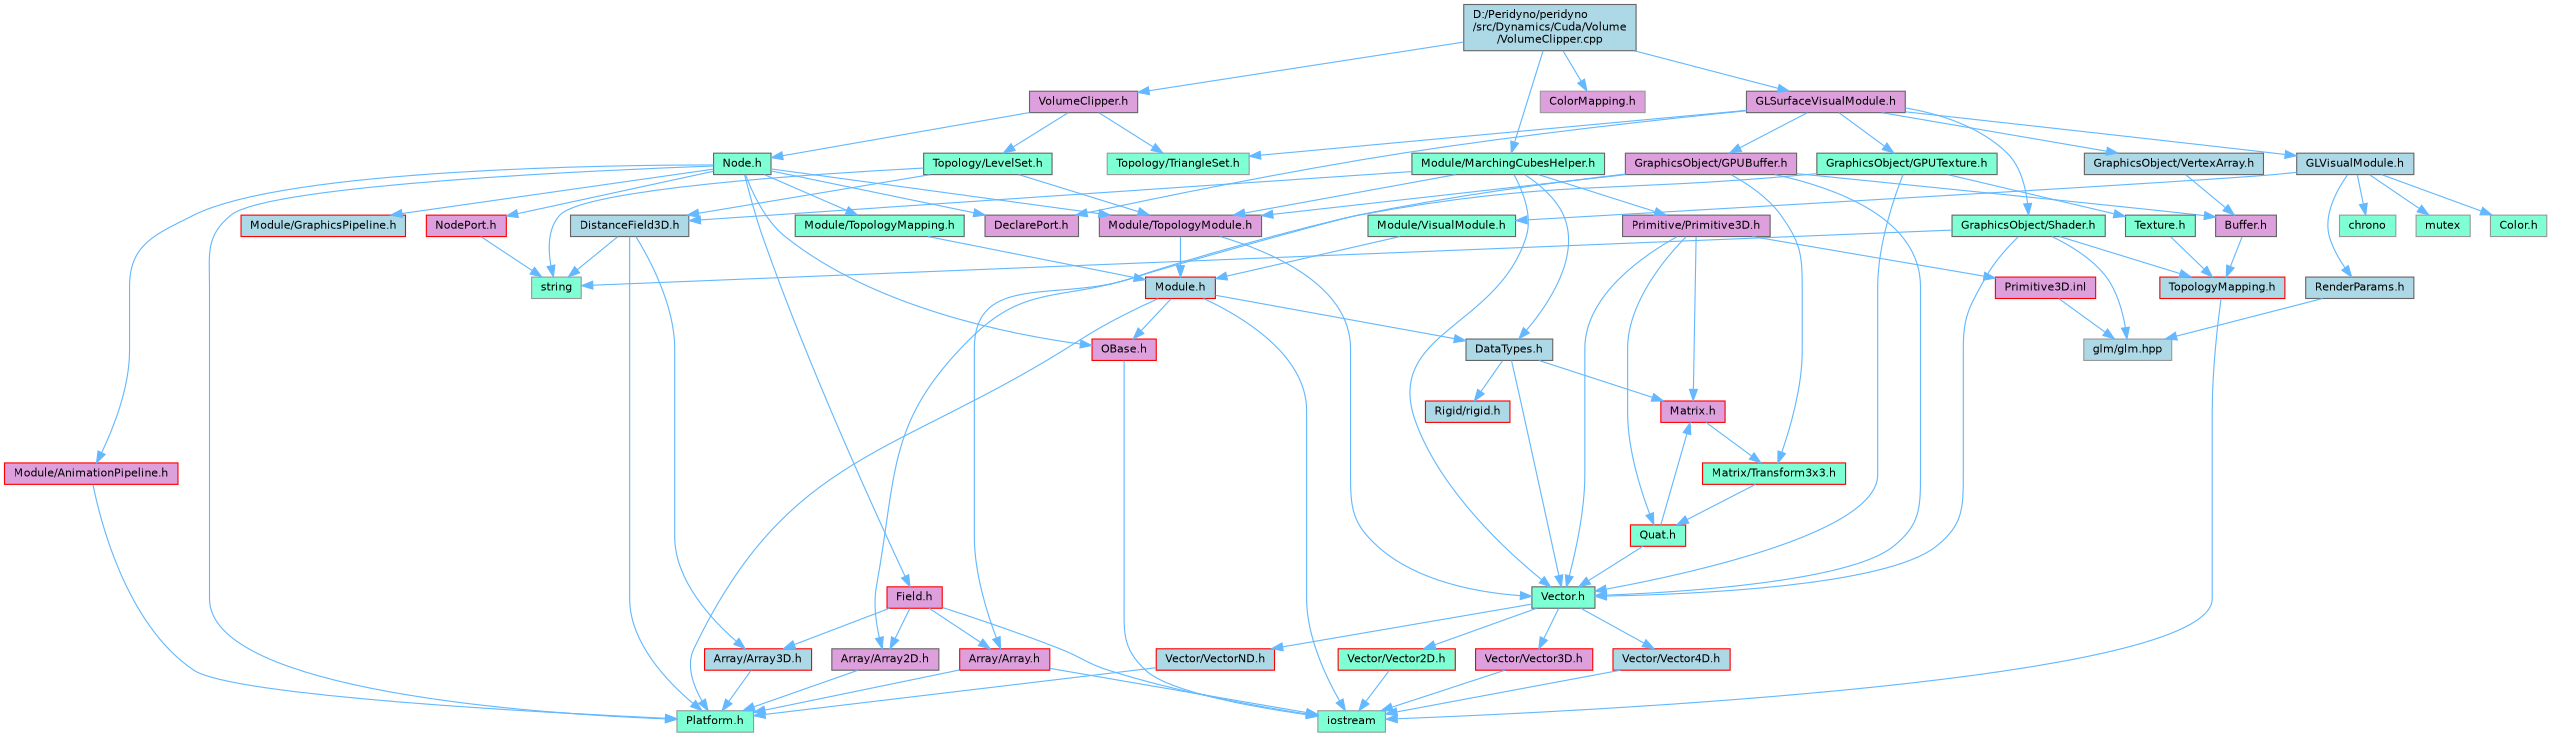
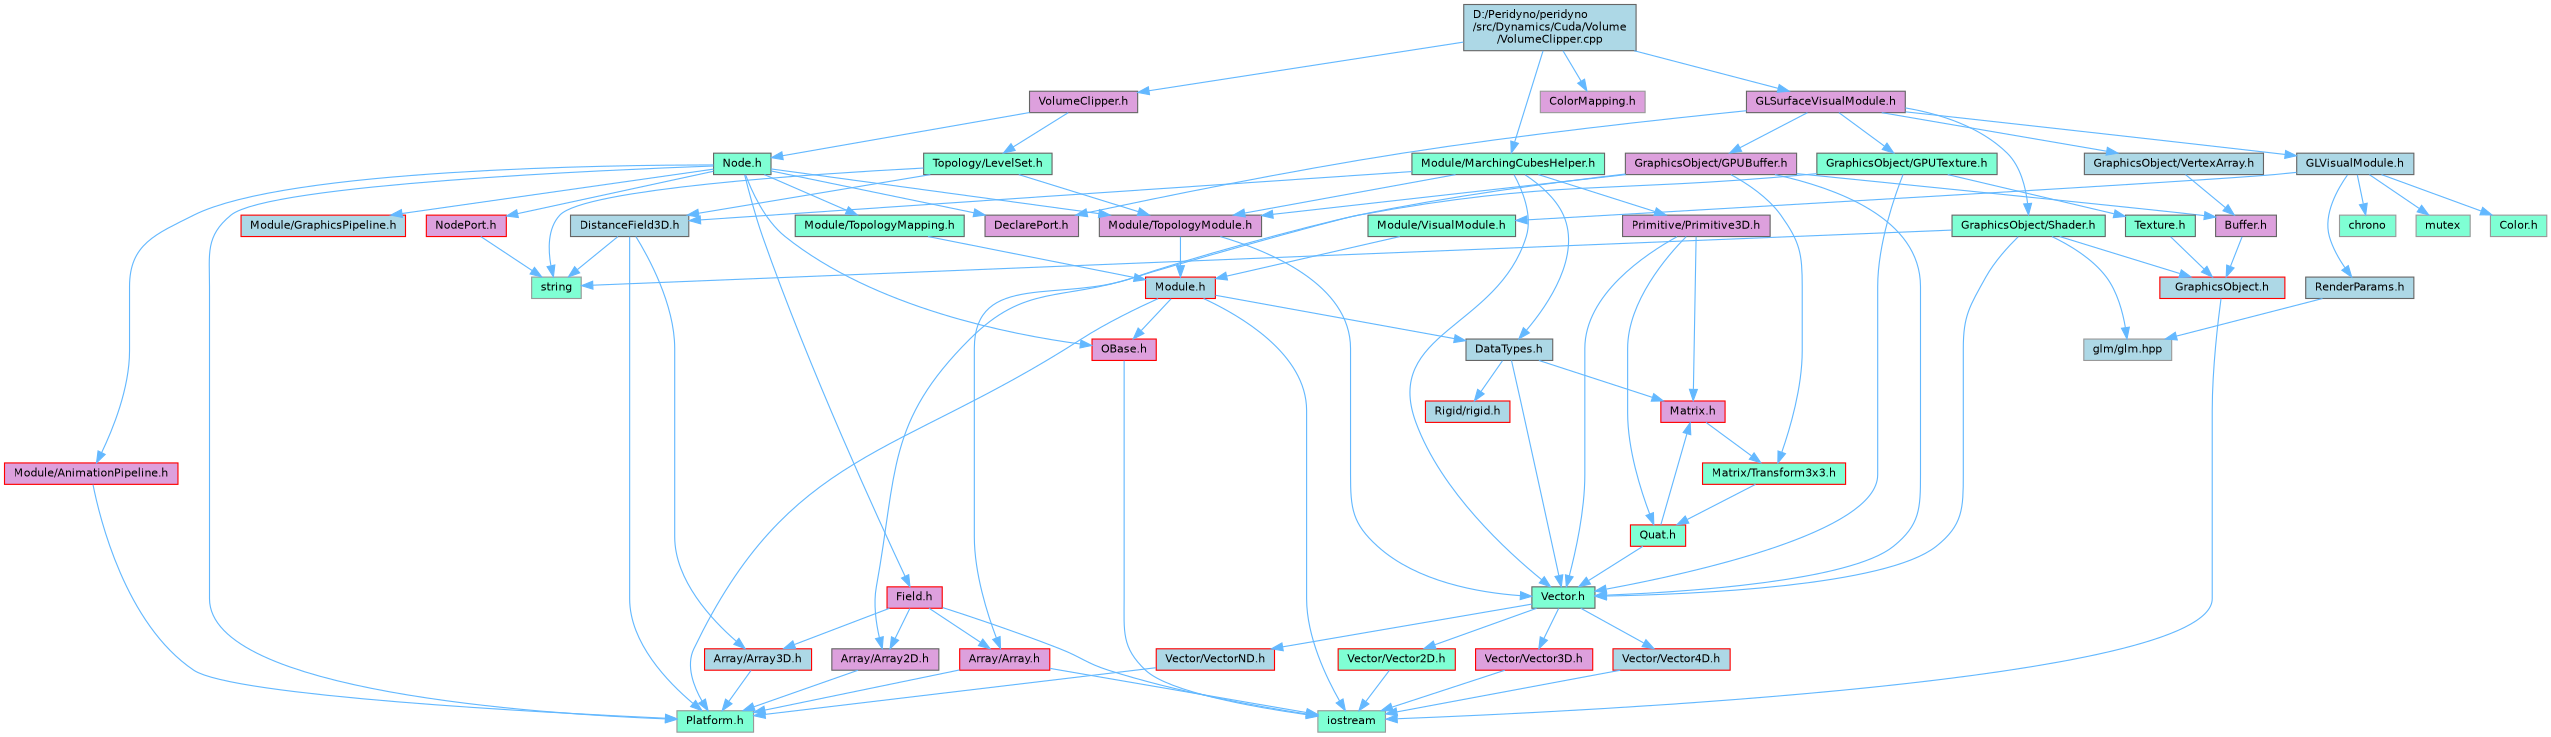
(1178, 164) -> none
(2046, 288) -> none
(2222, 288) -> (2222, 288)
